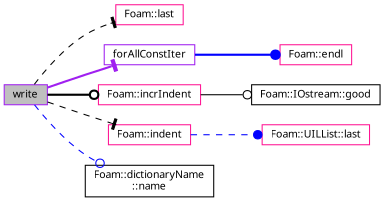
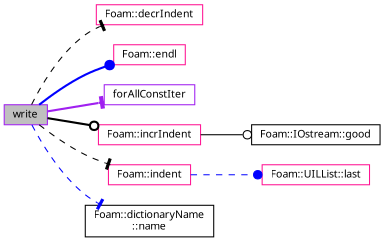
(149, 15) -> (149, 15)
(233, 55) -> (71, 83)
(63, 136) -> (60, 168)
